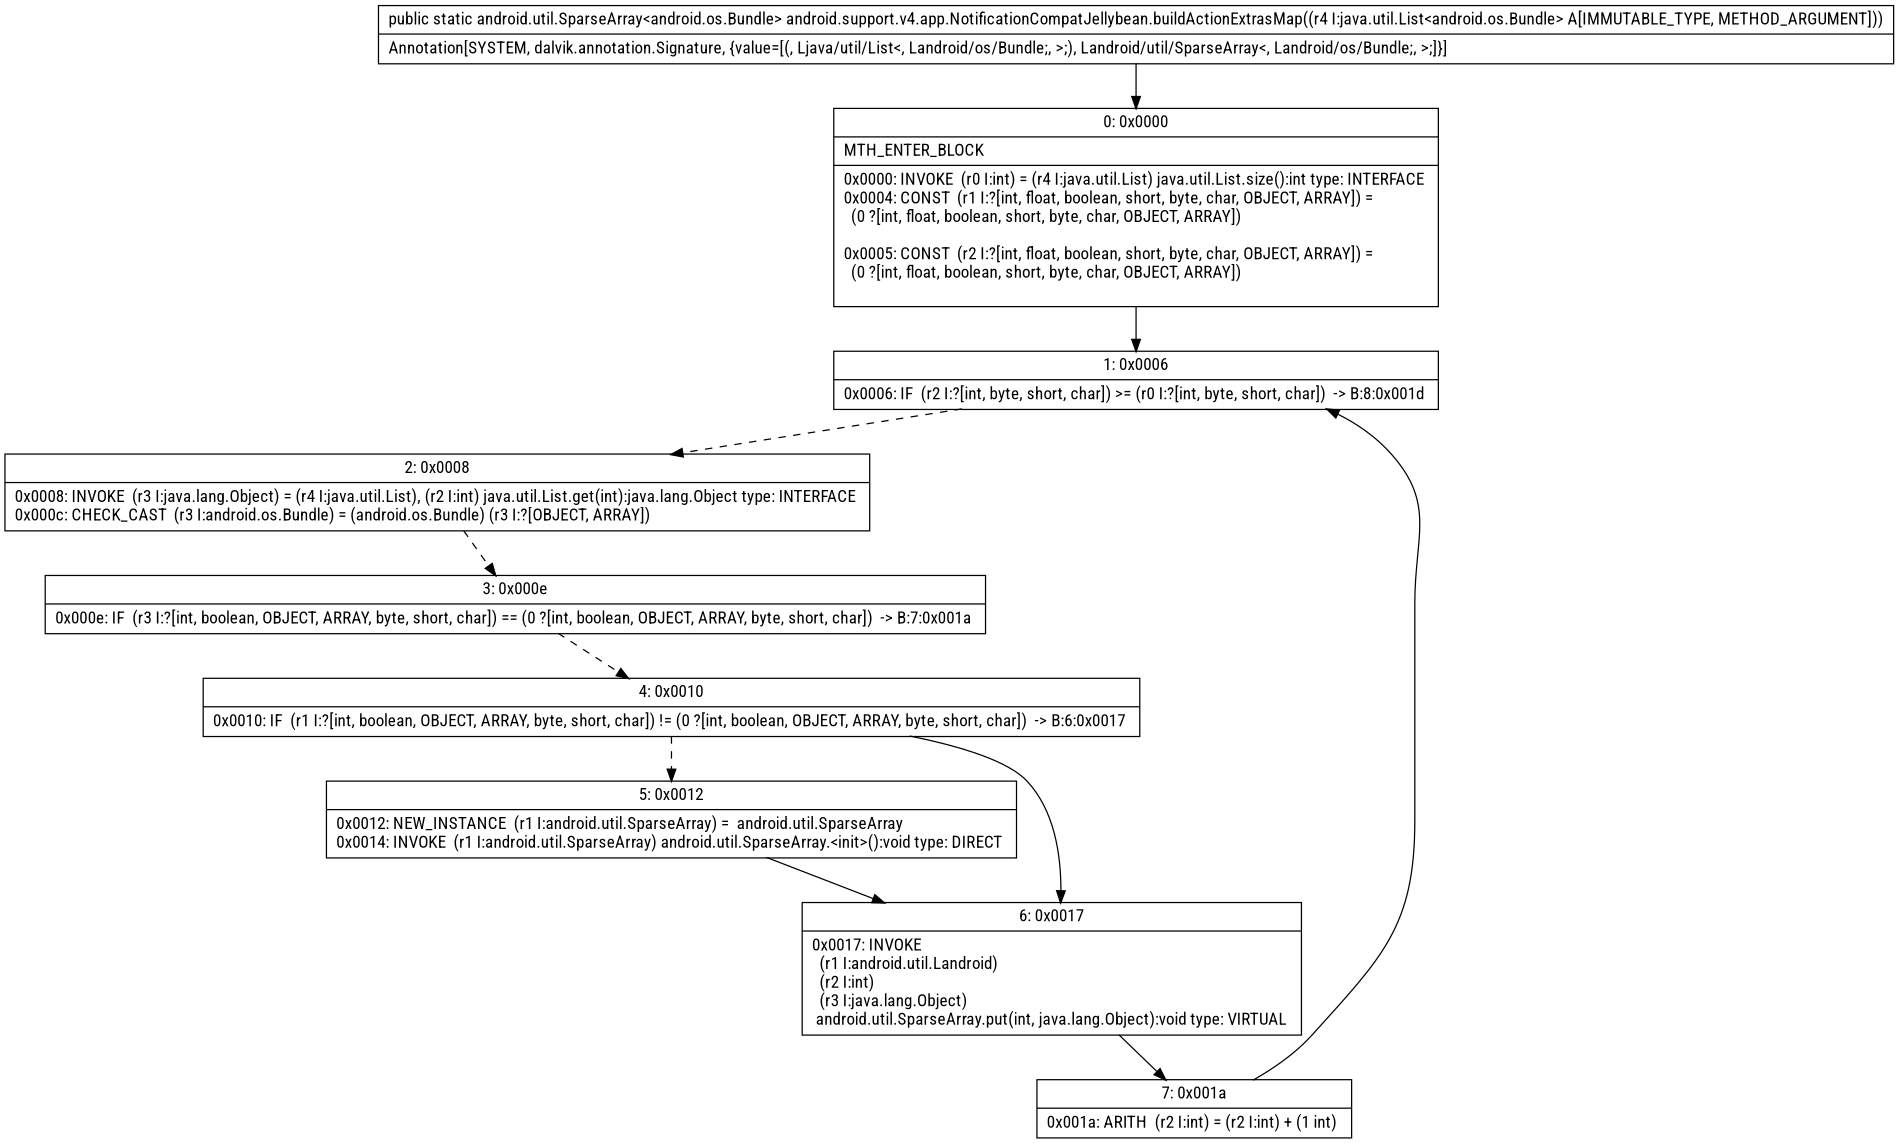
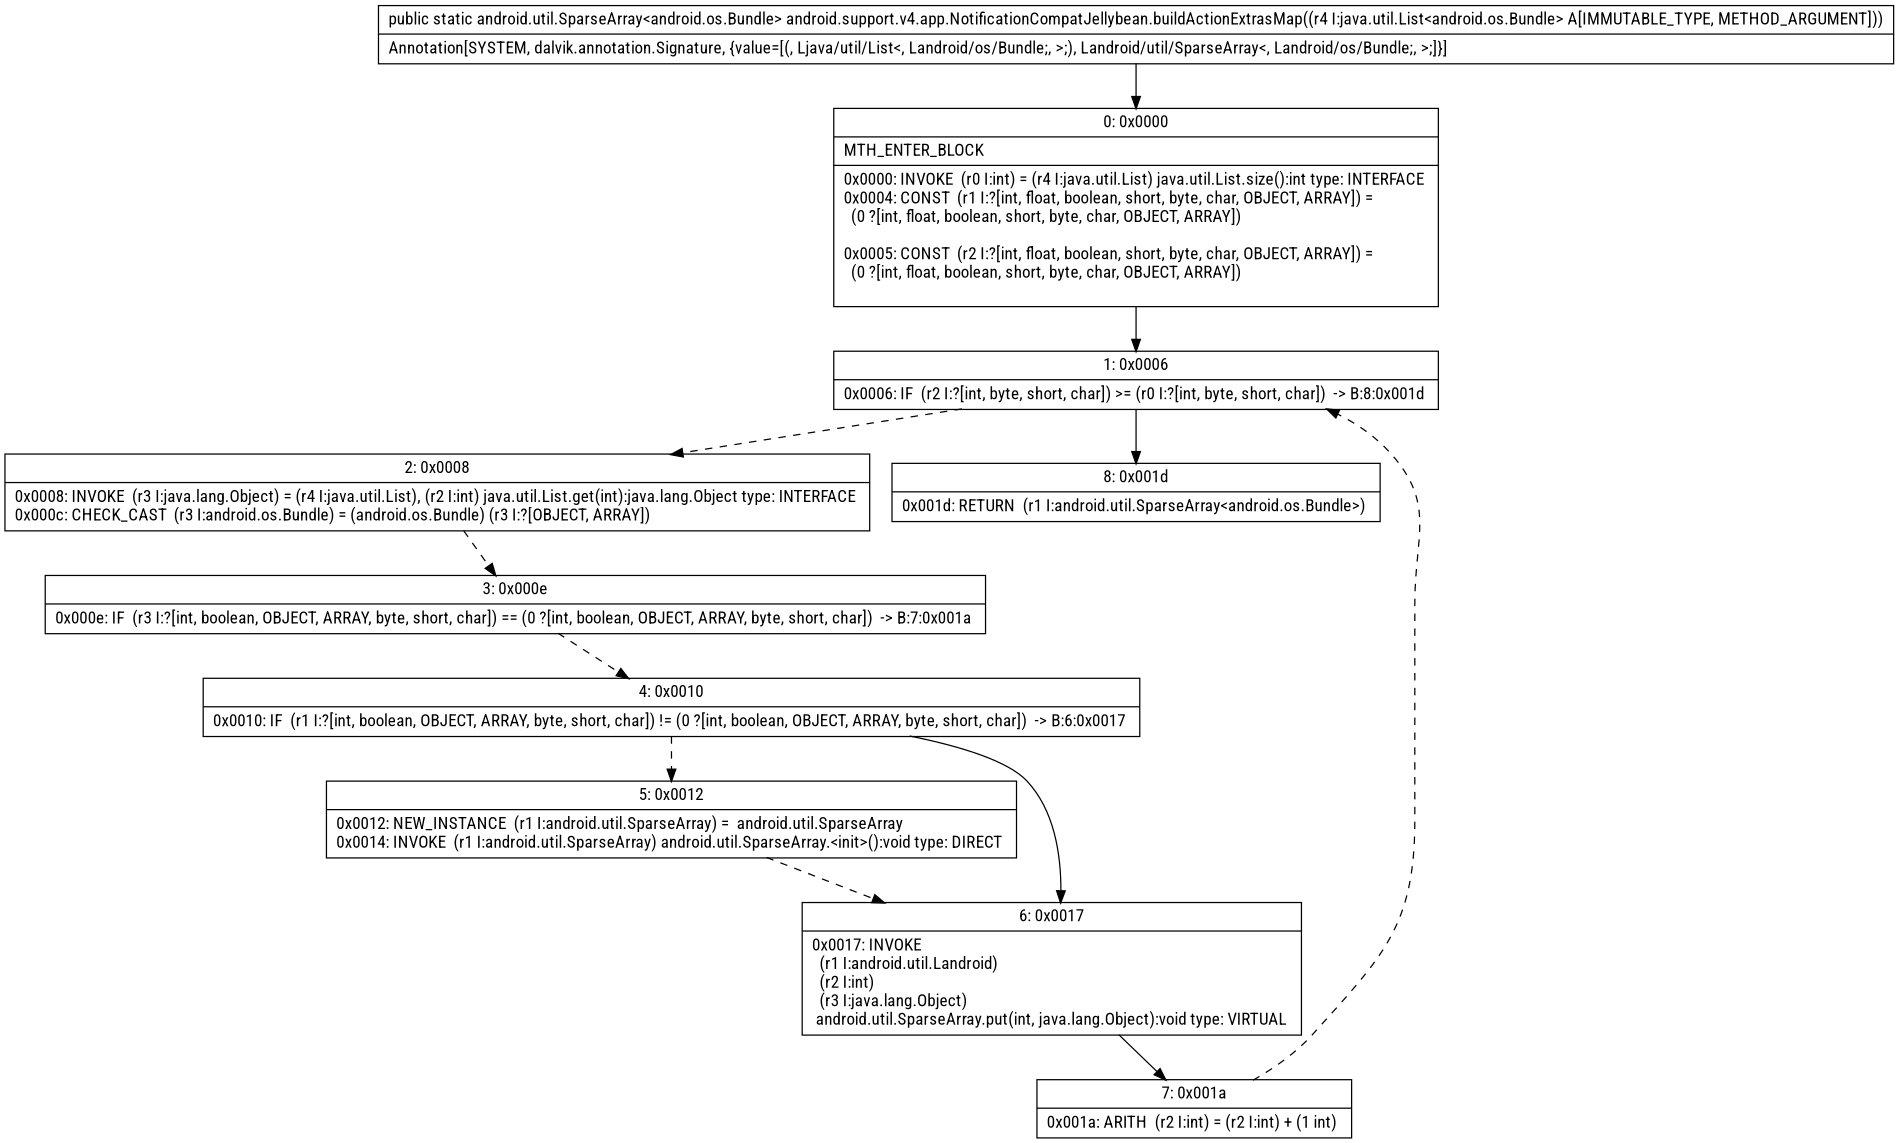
none -> (1136, 492)
(1415, 760) -> (1415, 760)
(820, 878) -> (820, 878)
